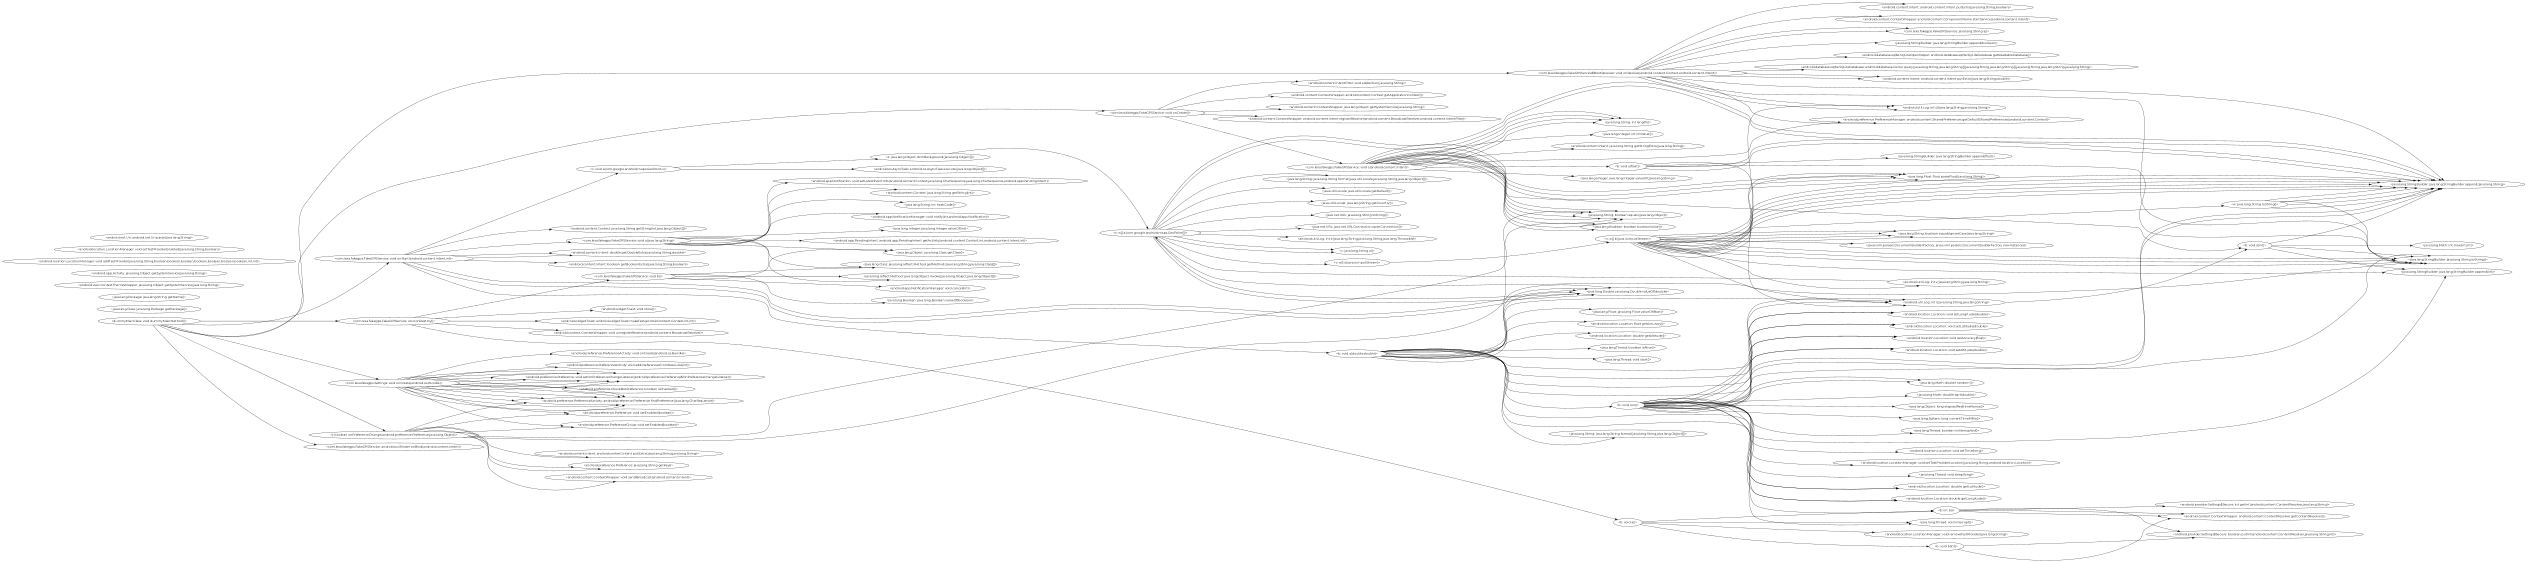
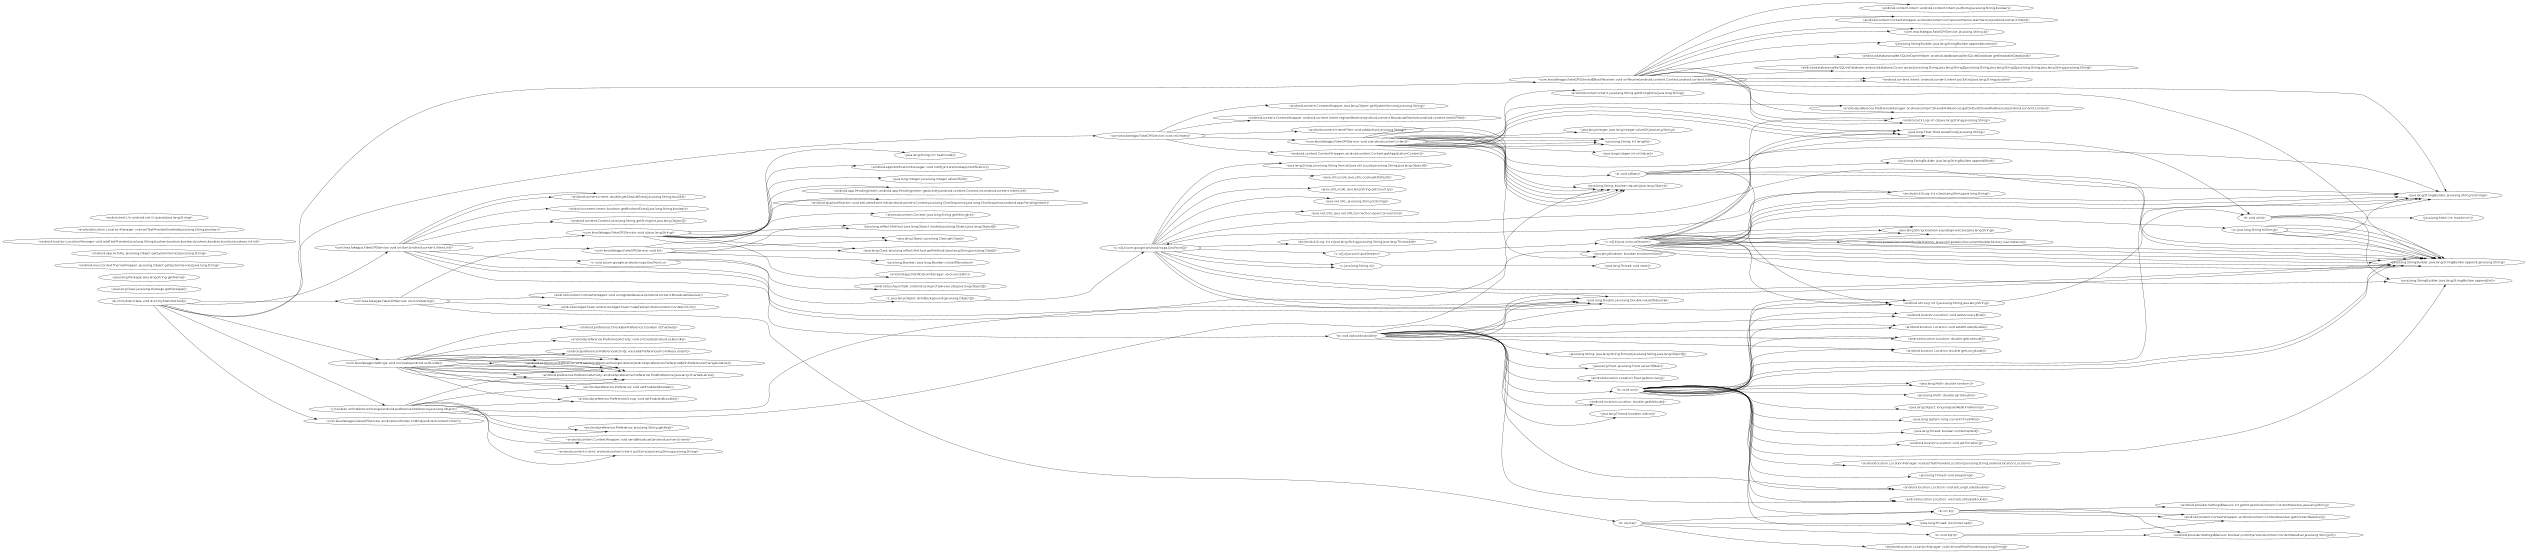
(629, 309) -> none
(1500, 357) -> (1488, 266)
